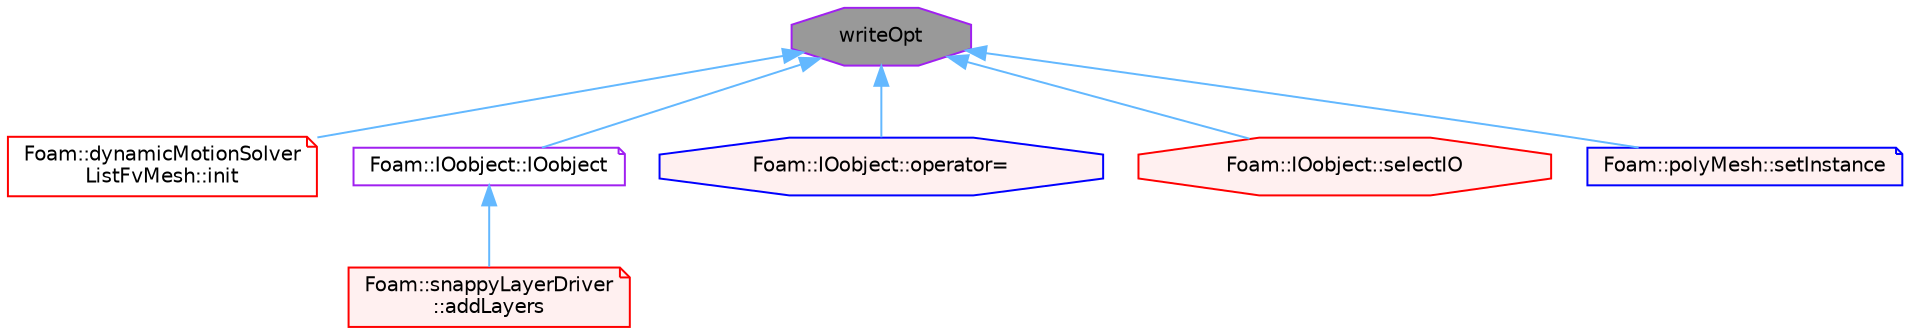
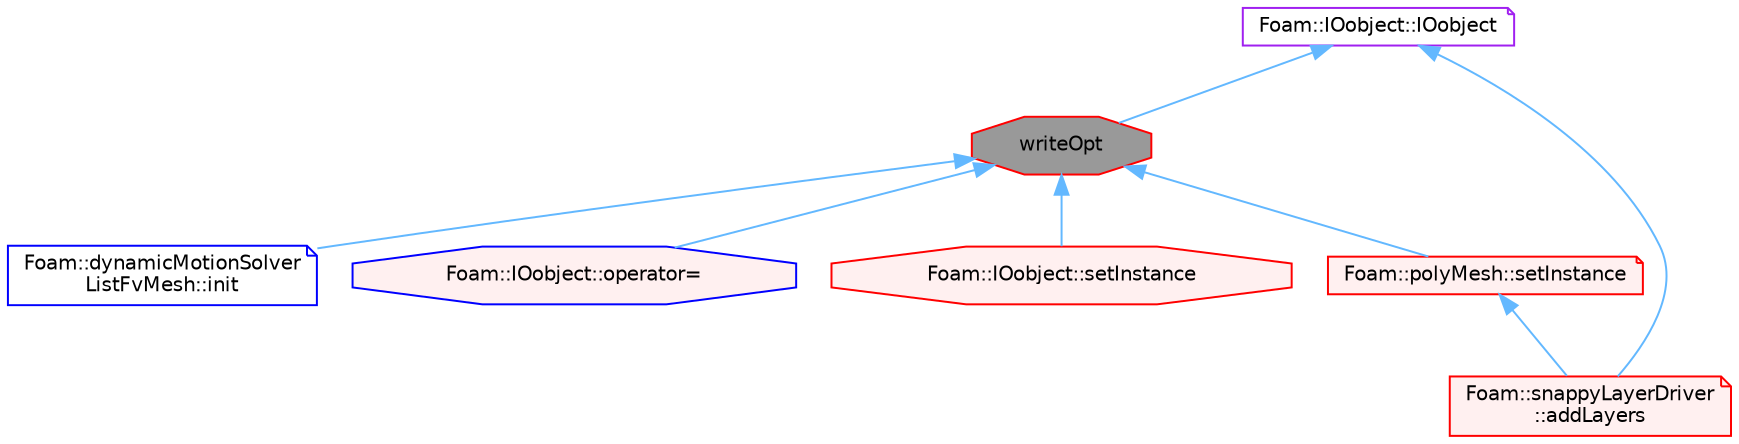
(881, 37) -> (1062, 146)
(671, 106) -> (1216, 88)
(162, 167) -> (162, 275)
(1345, 167) -> (1062, 275)
(1745, 167) -> (1485, 275)
none -> (1540, 343)
